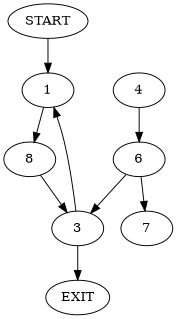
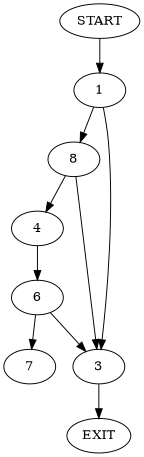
(69, 163) -> (110, 224)
none -> (58, 190)
